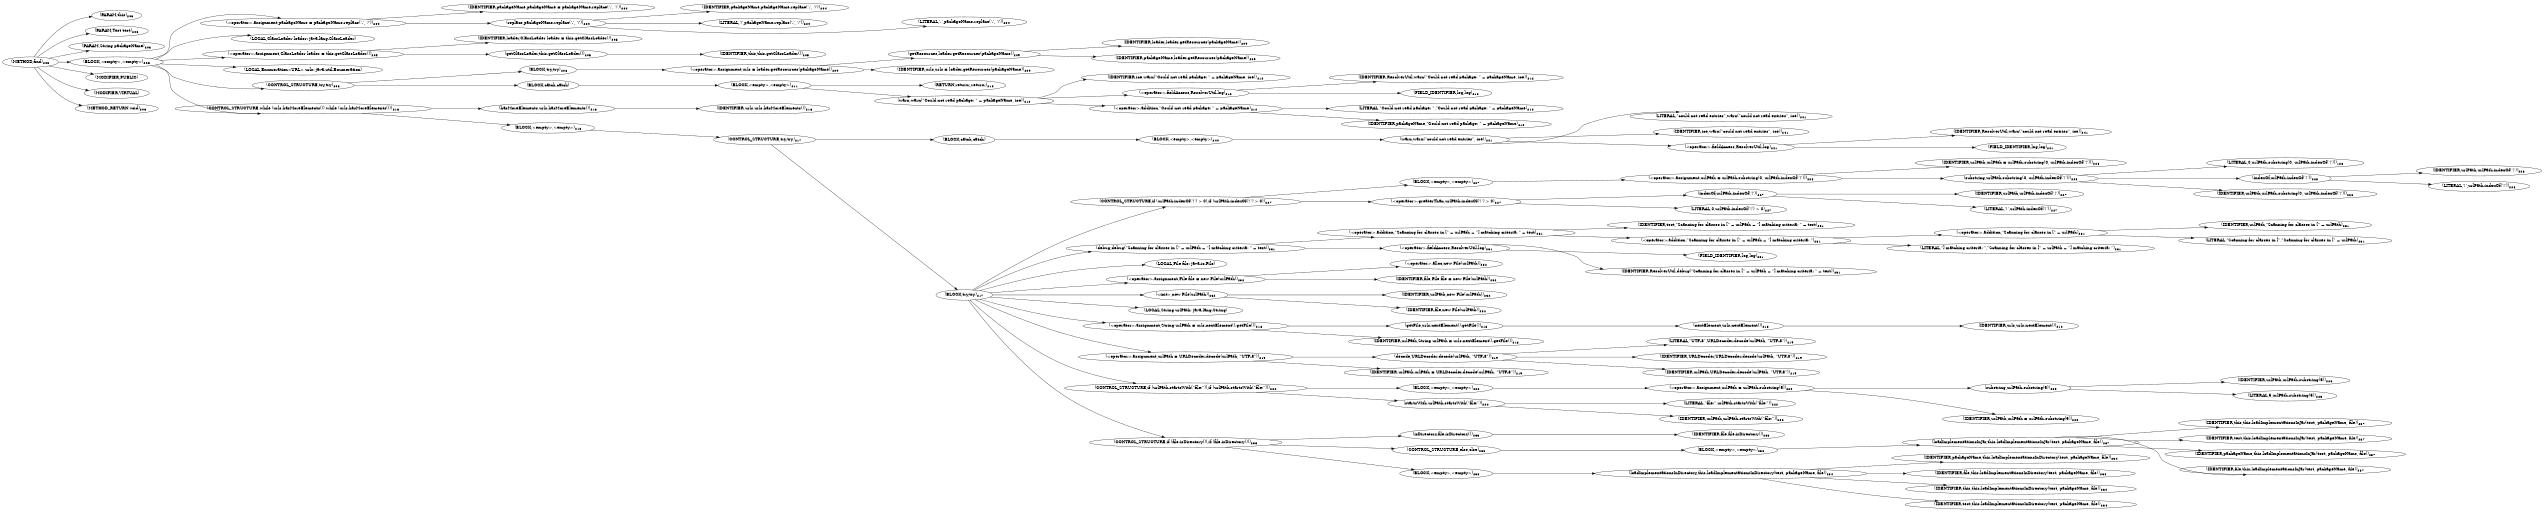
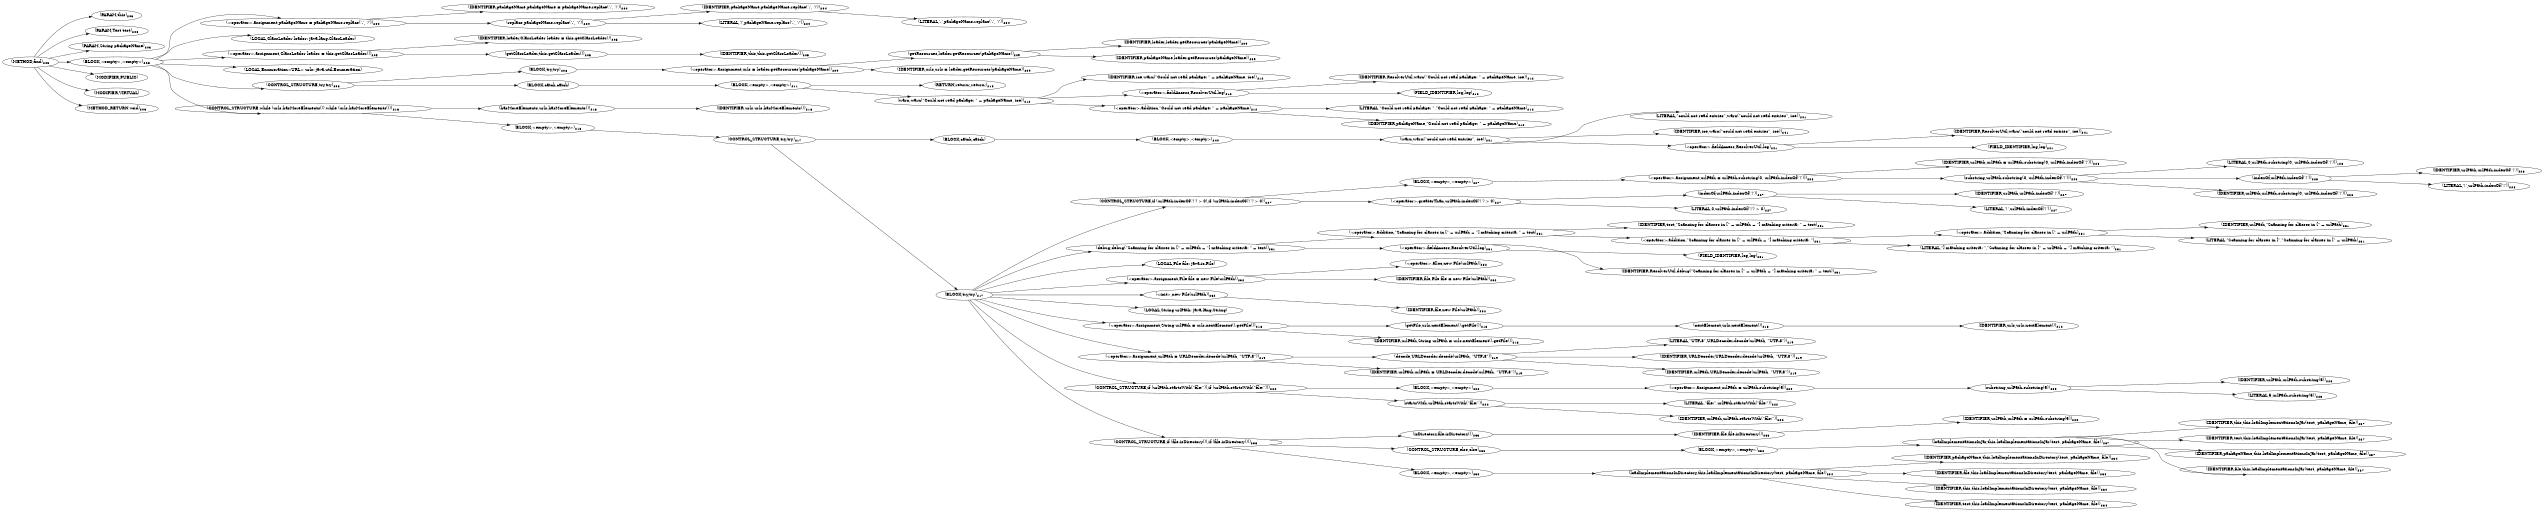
(757, 34) -> (867, 15)
(1446, 295) -> none
(1899, 399) -> (1868, 427)
